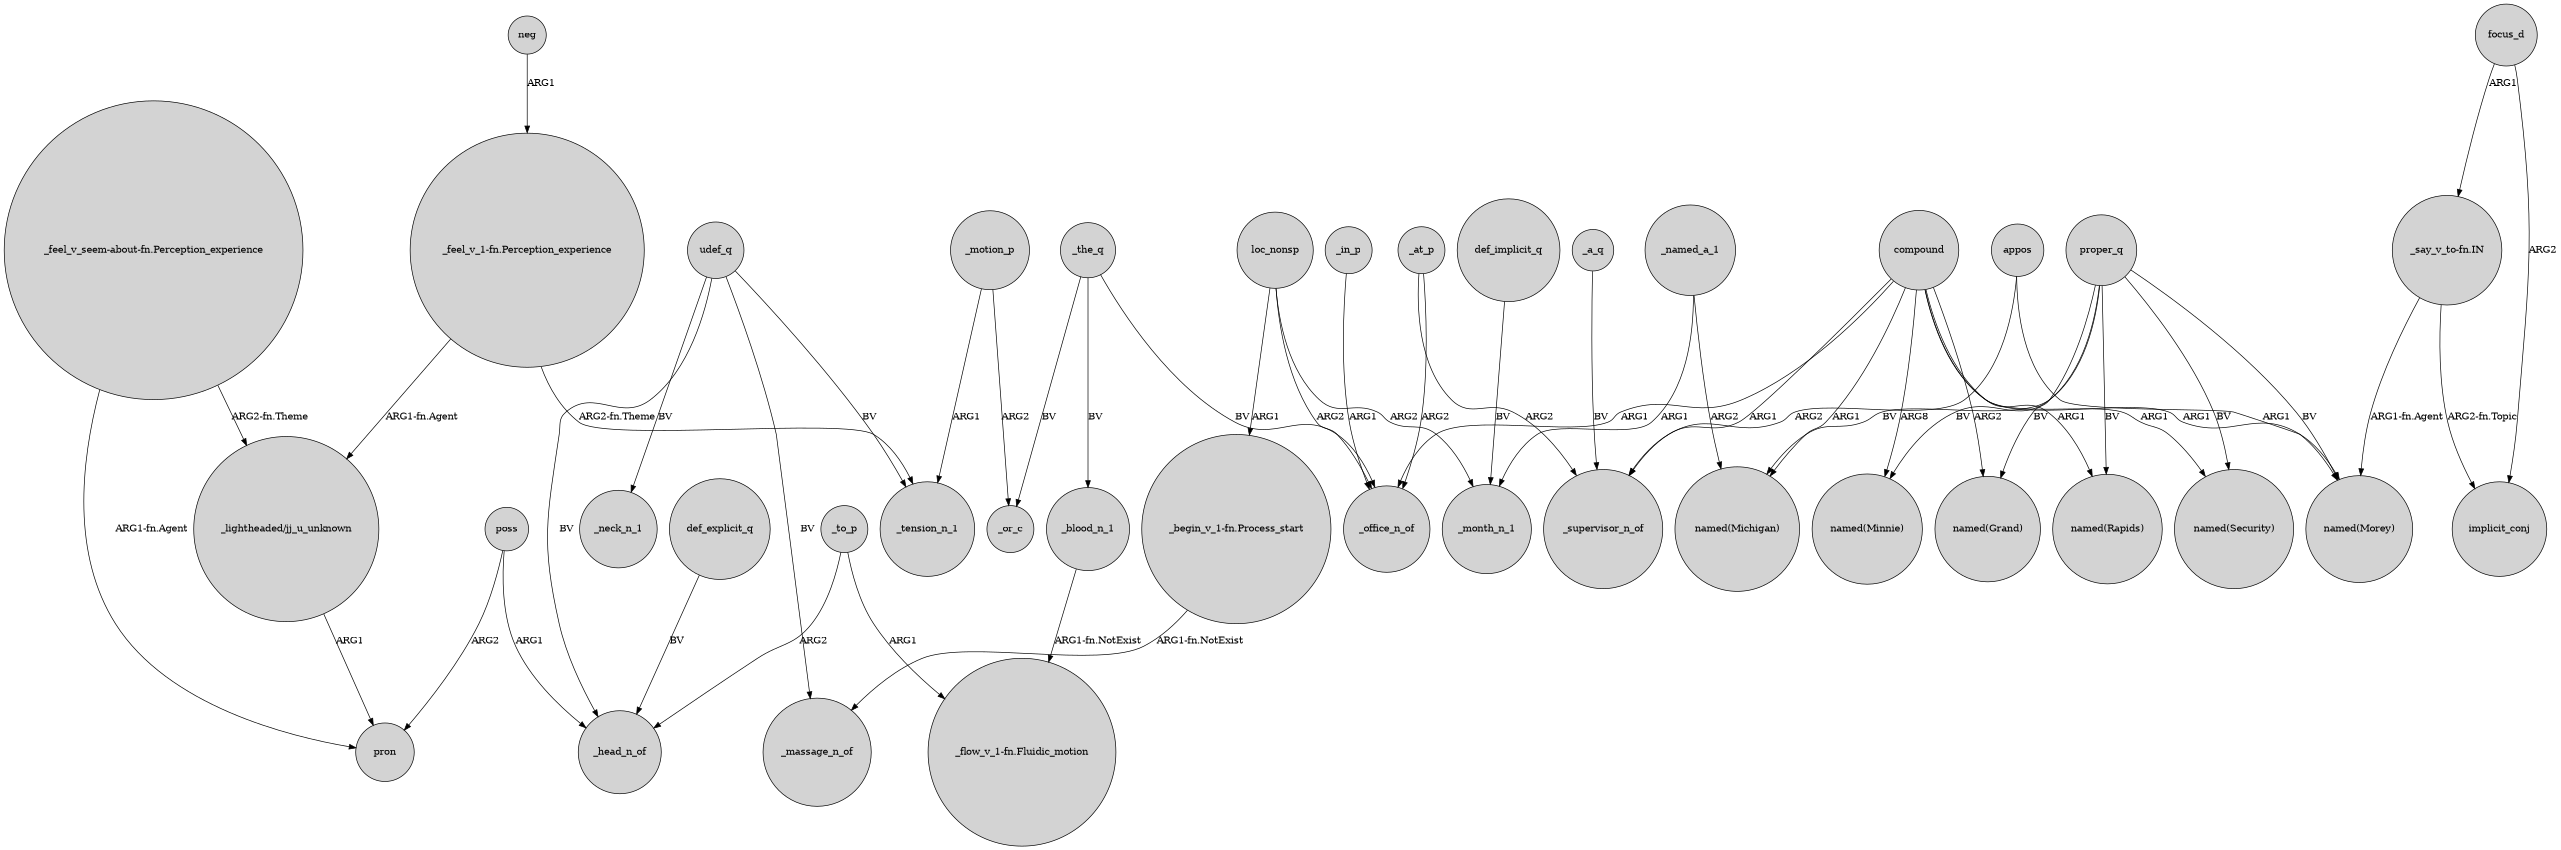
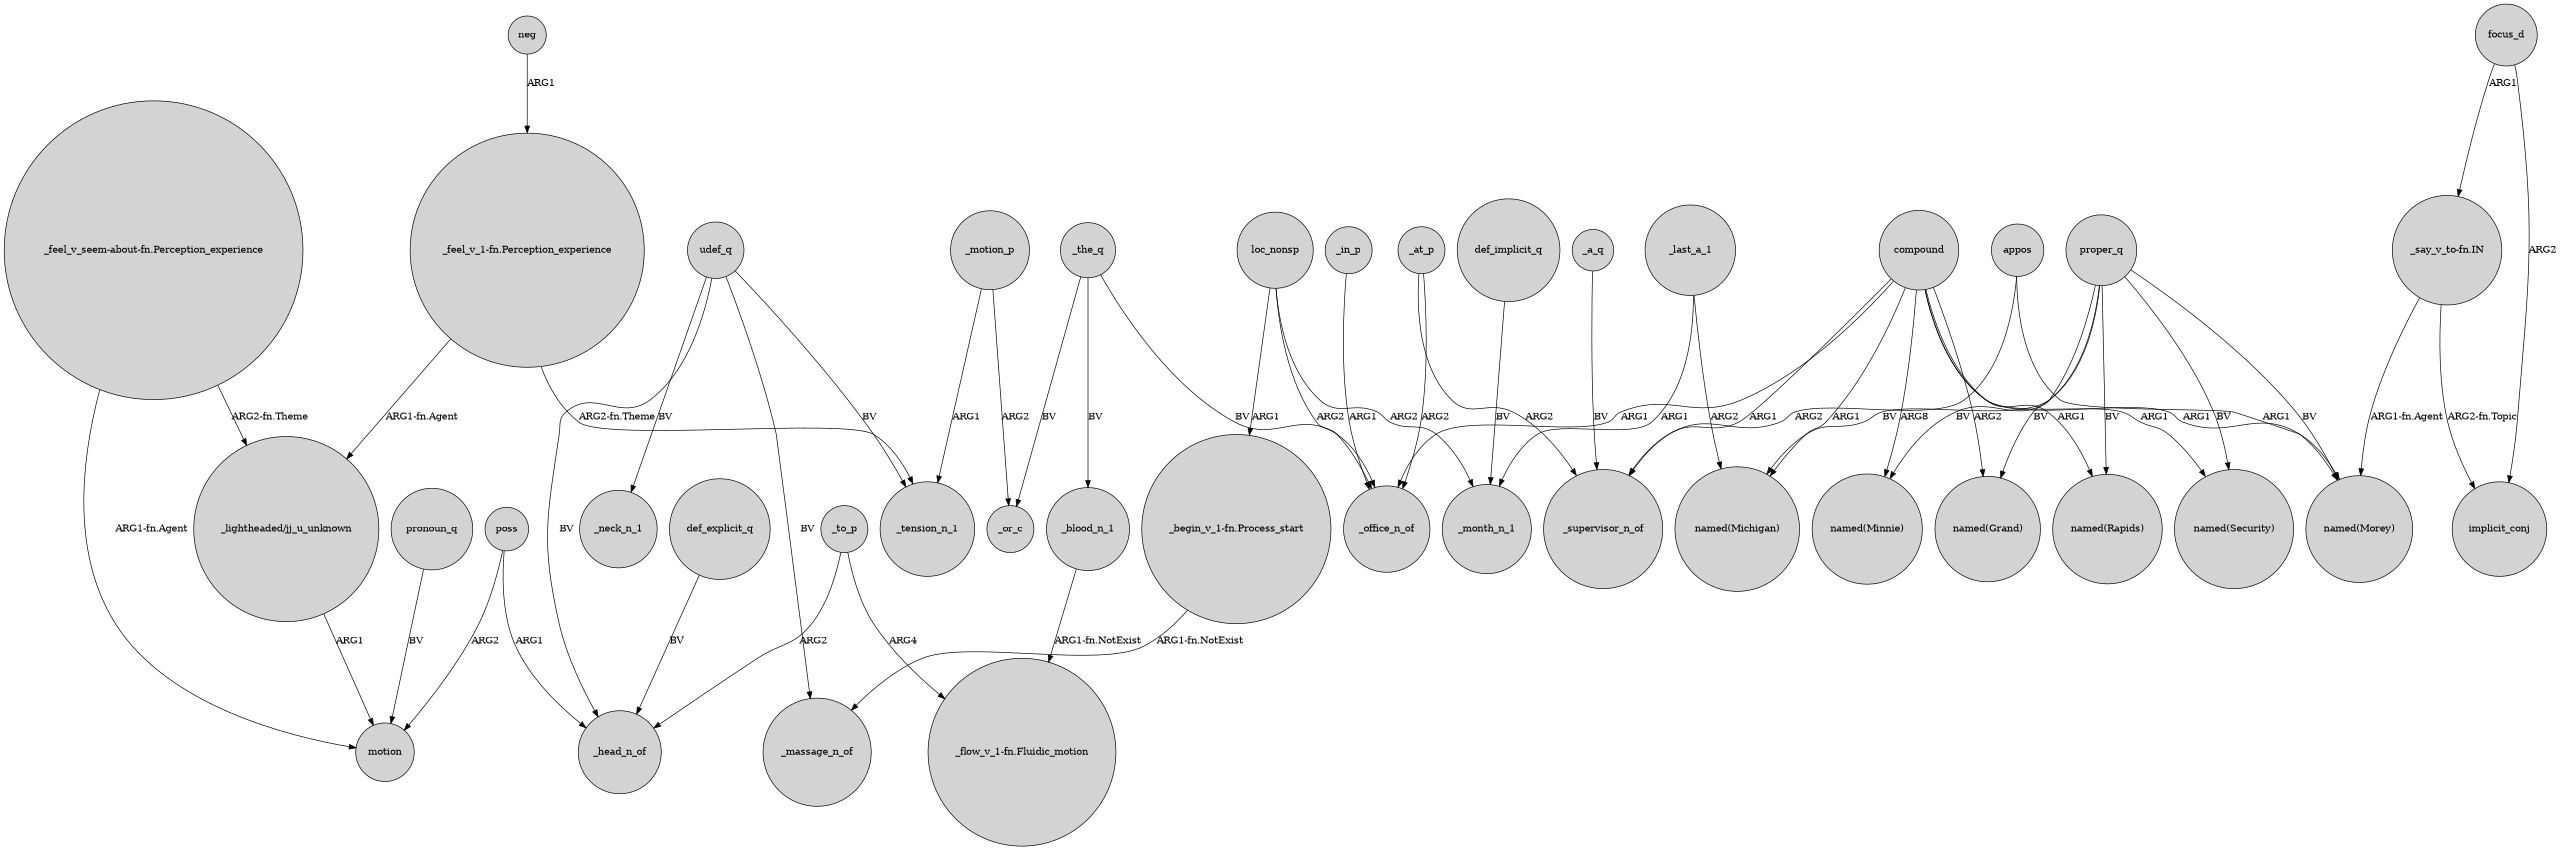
(1690, 250) -> (1690, 250)
none -> (432, 529)
(903, 641) -> (903, 641)
(385, 752) -> (385, 752)
